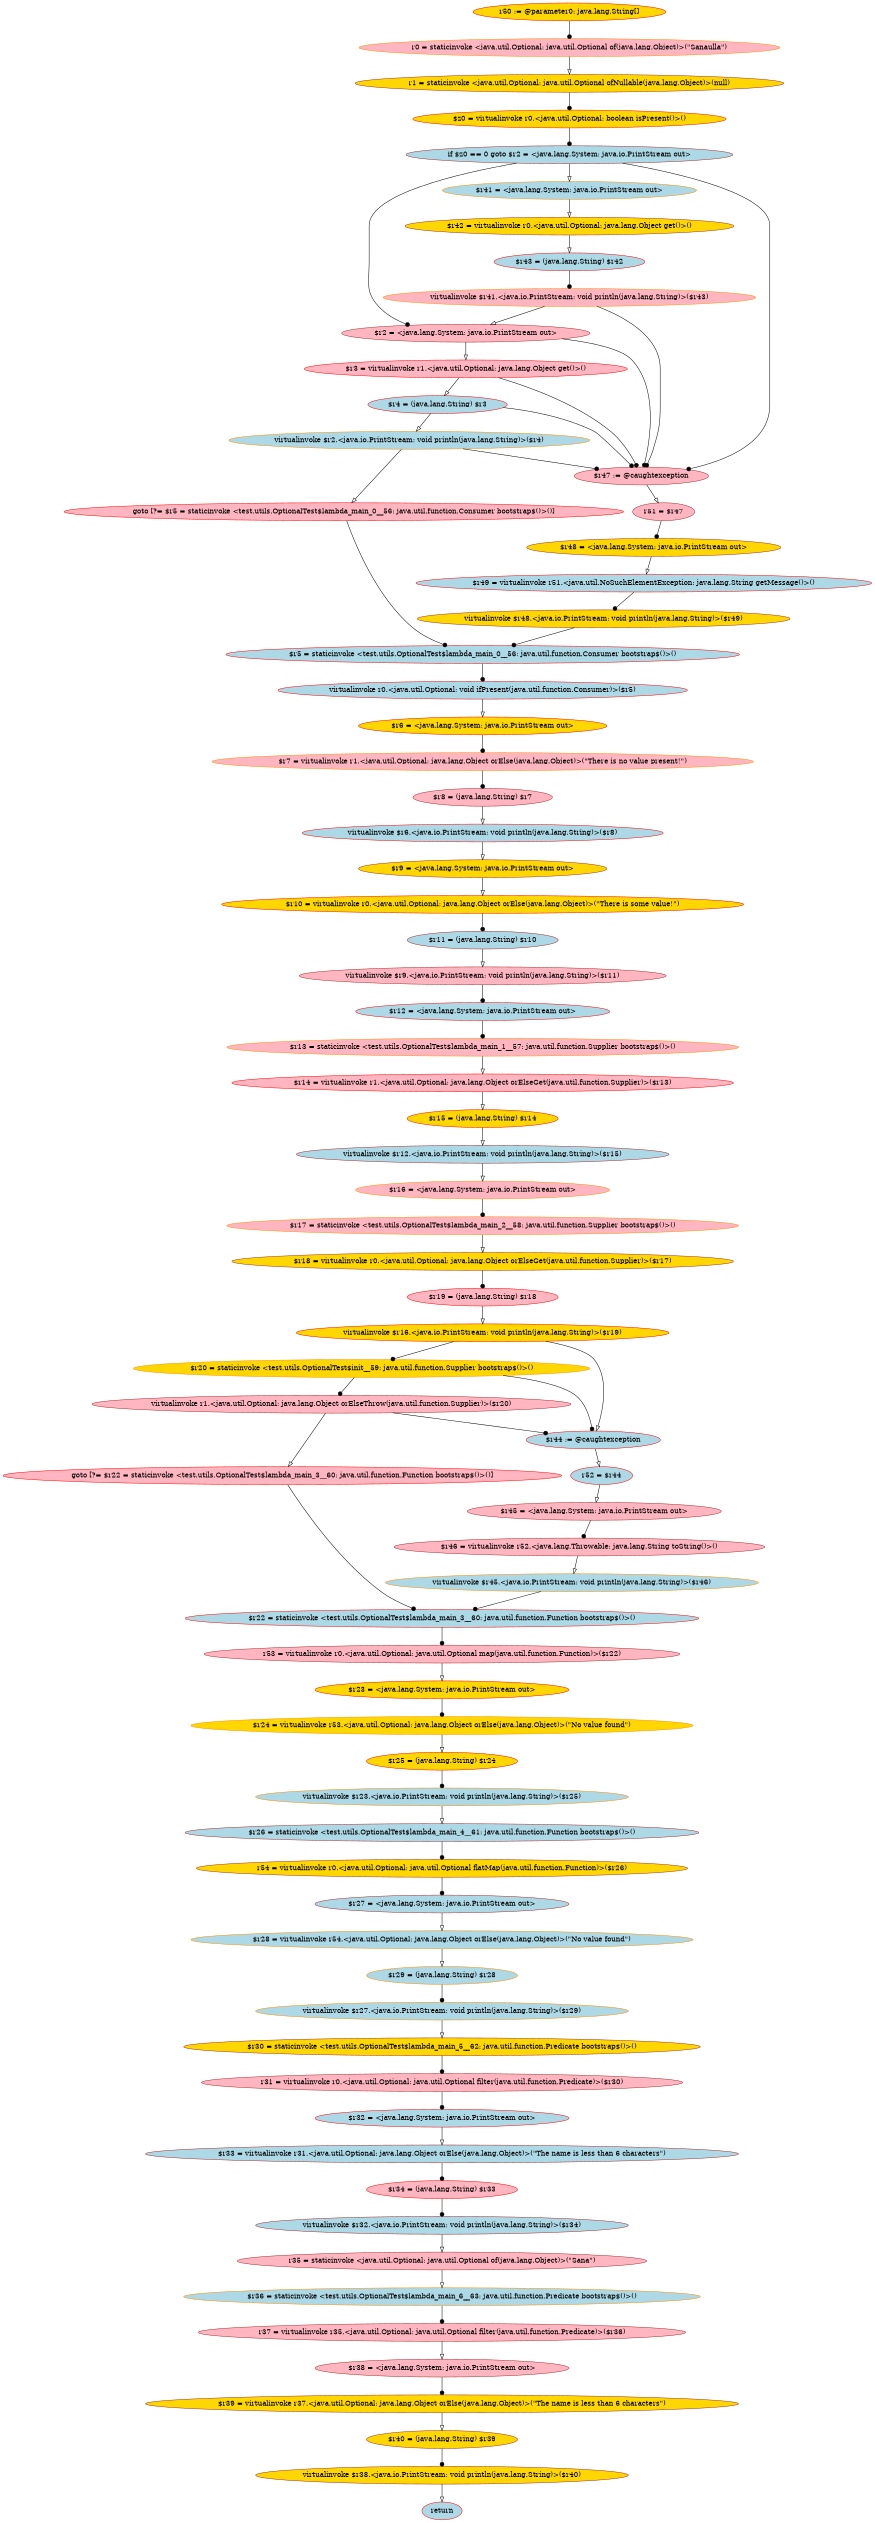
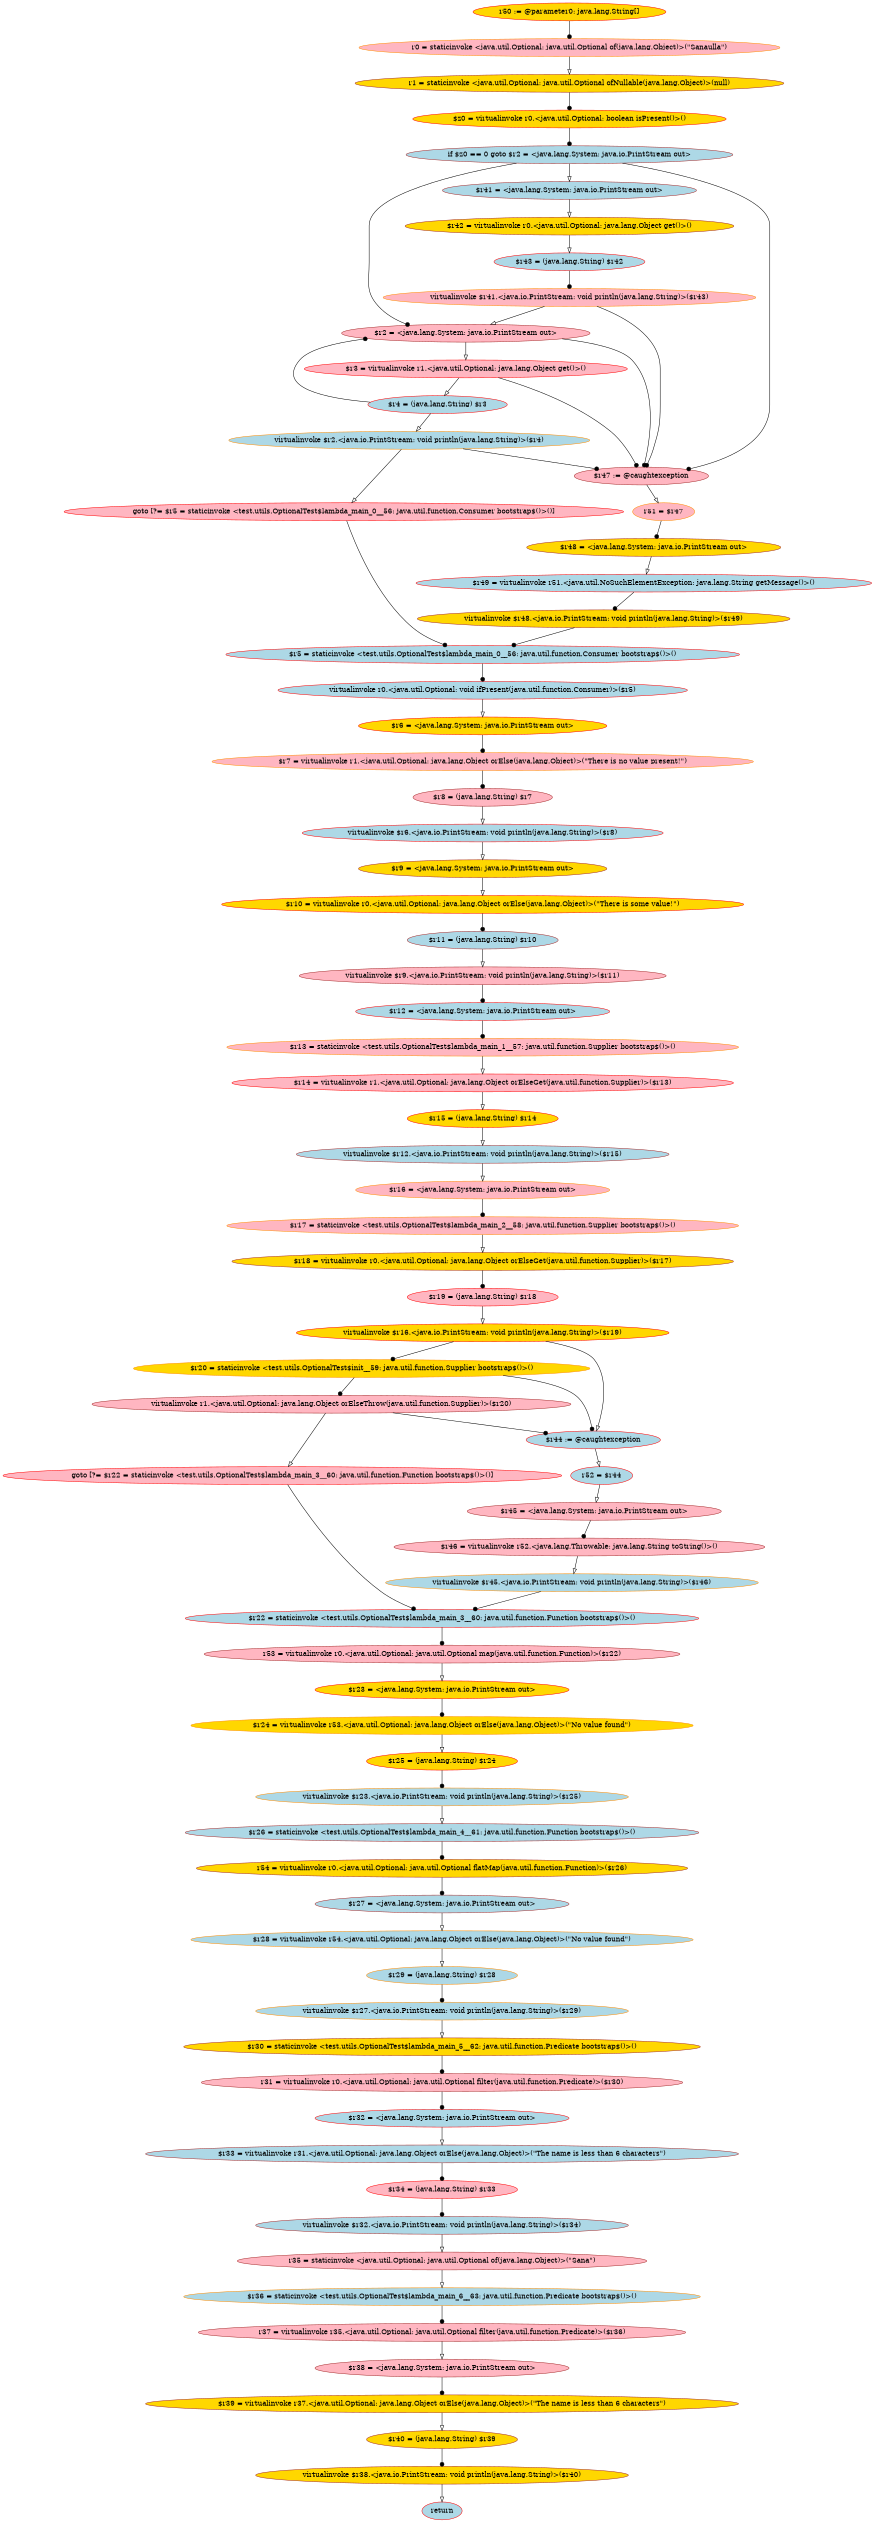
(569, 190) -> (569, 190)
(573, 423) -> (294, 375)
(664, 512) -> (664, 512)
